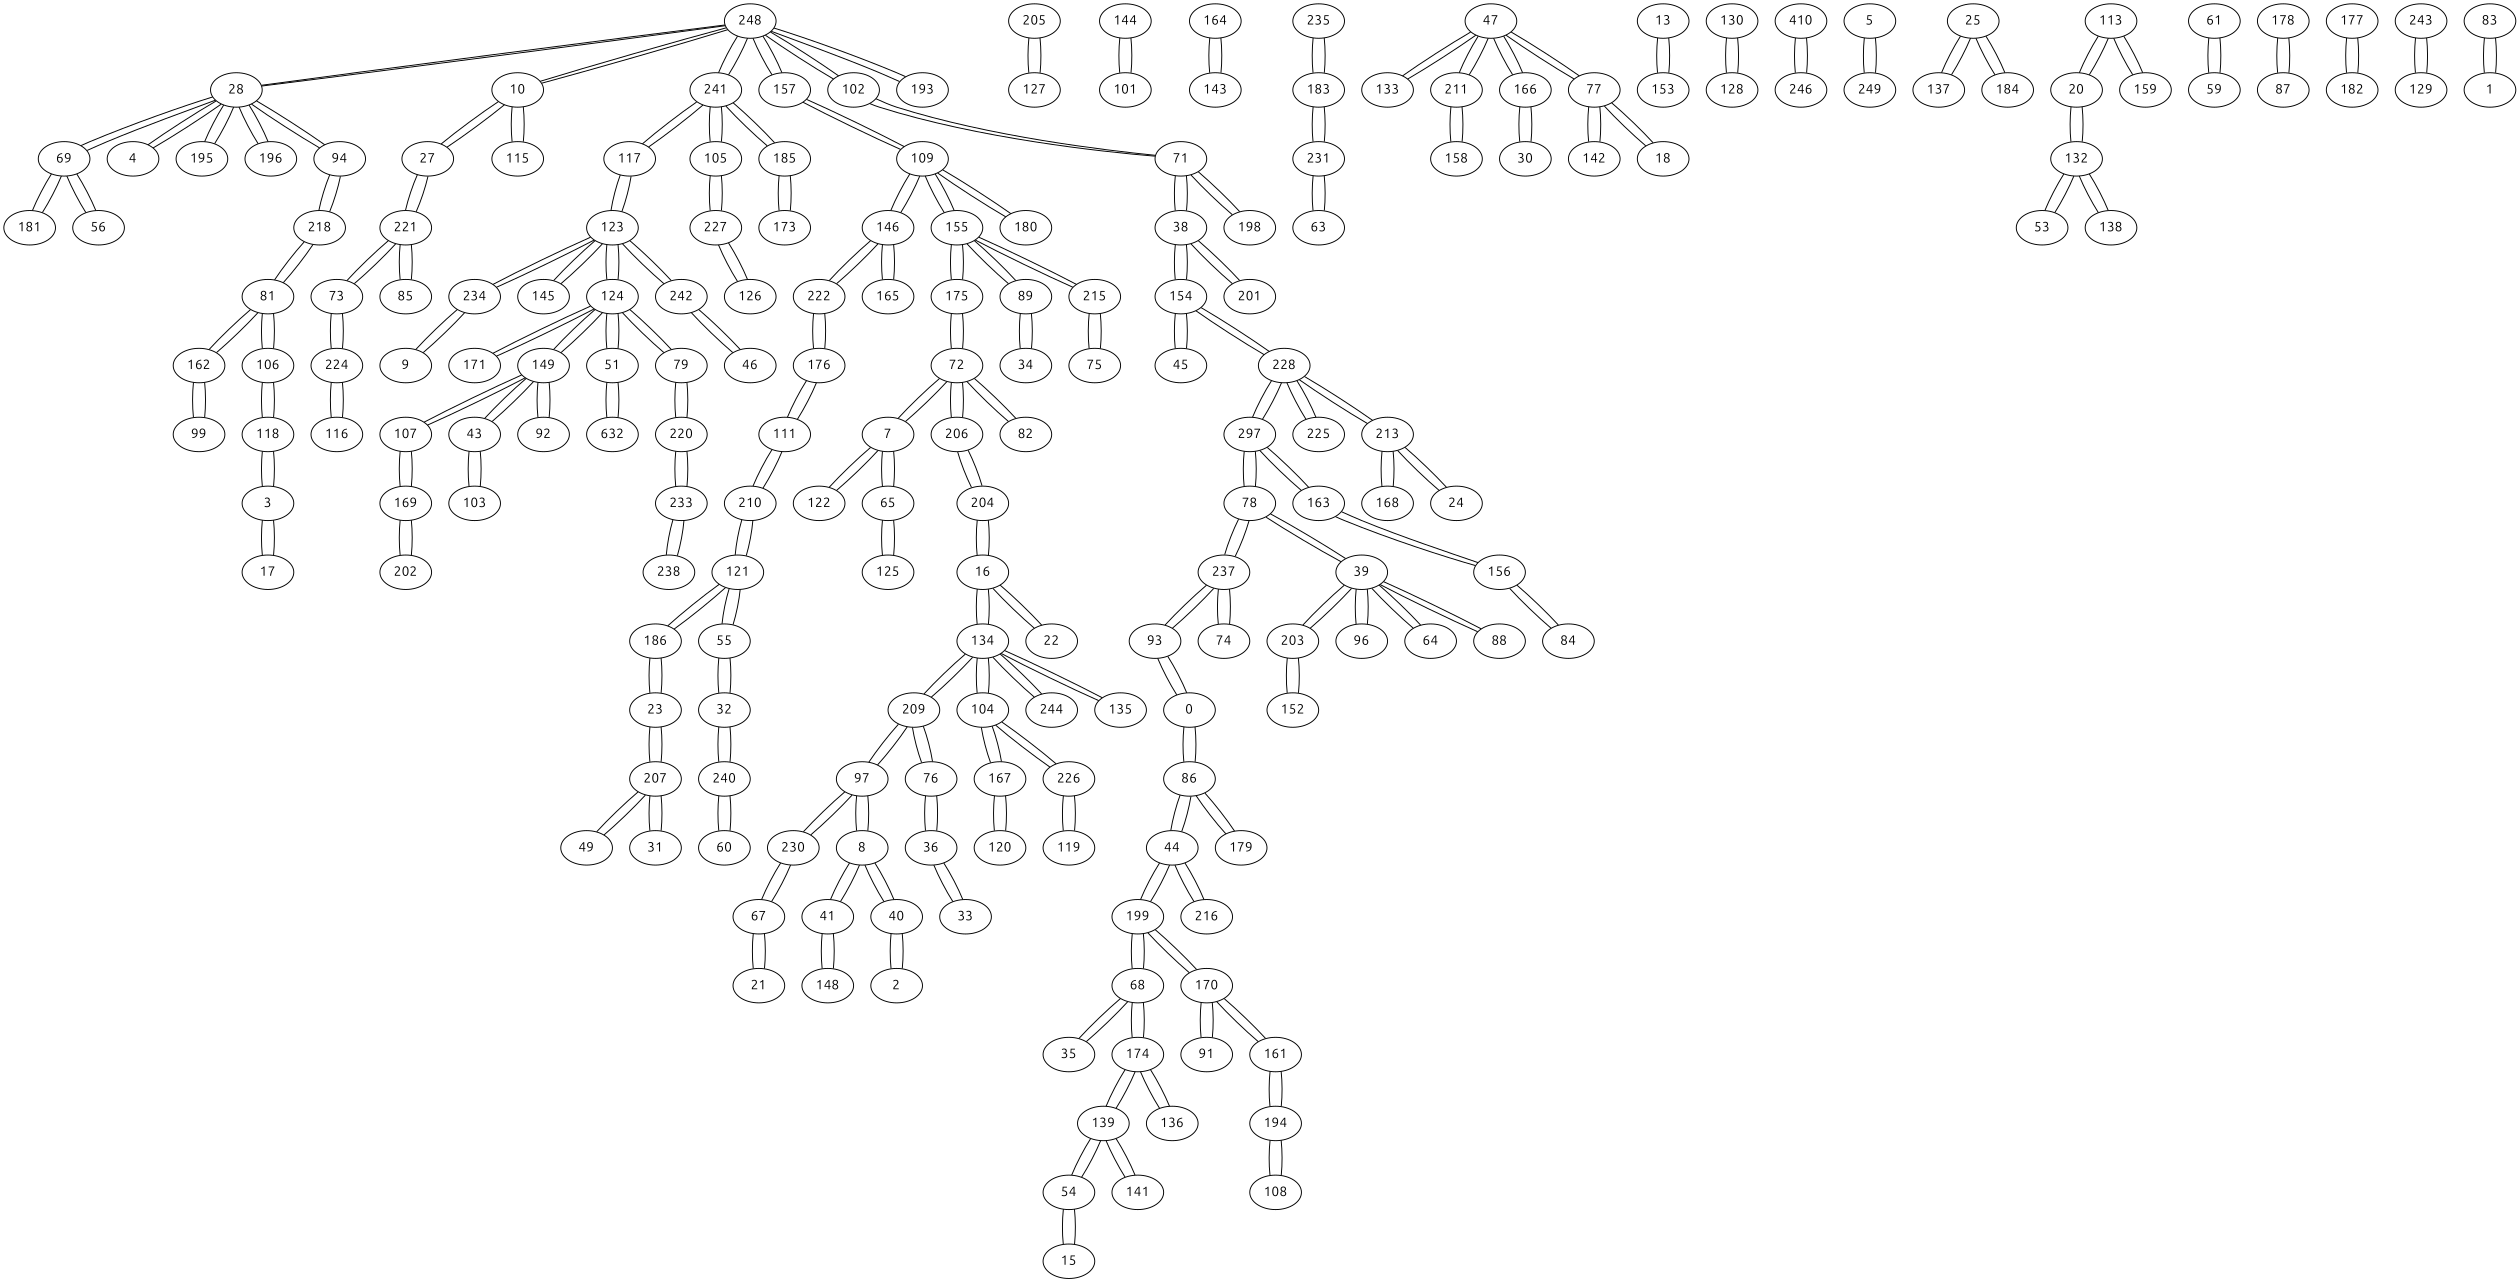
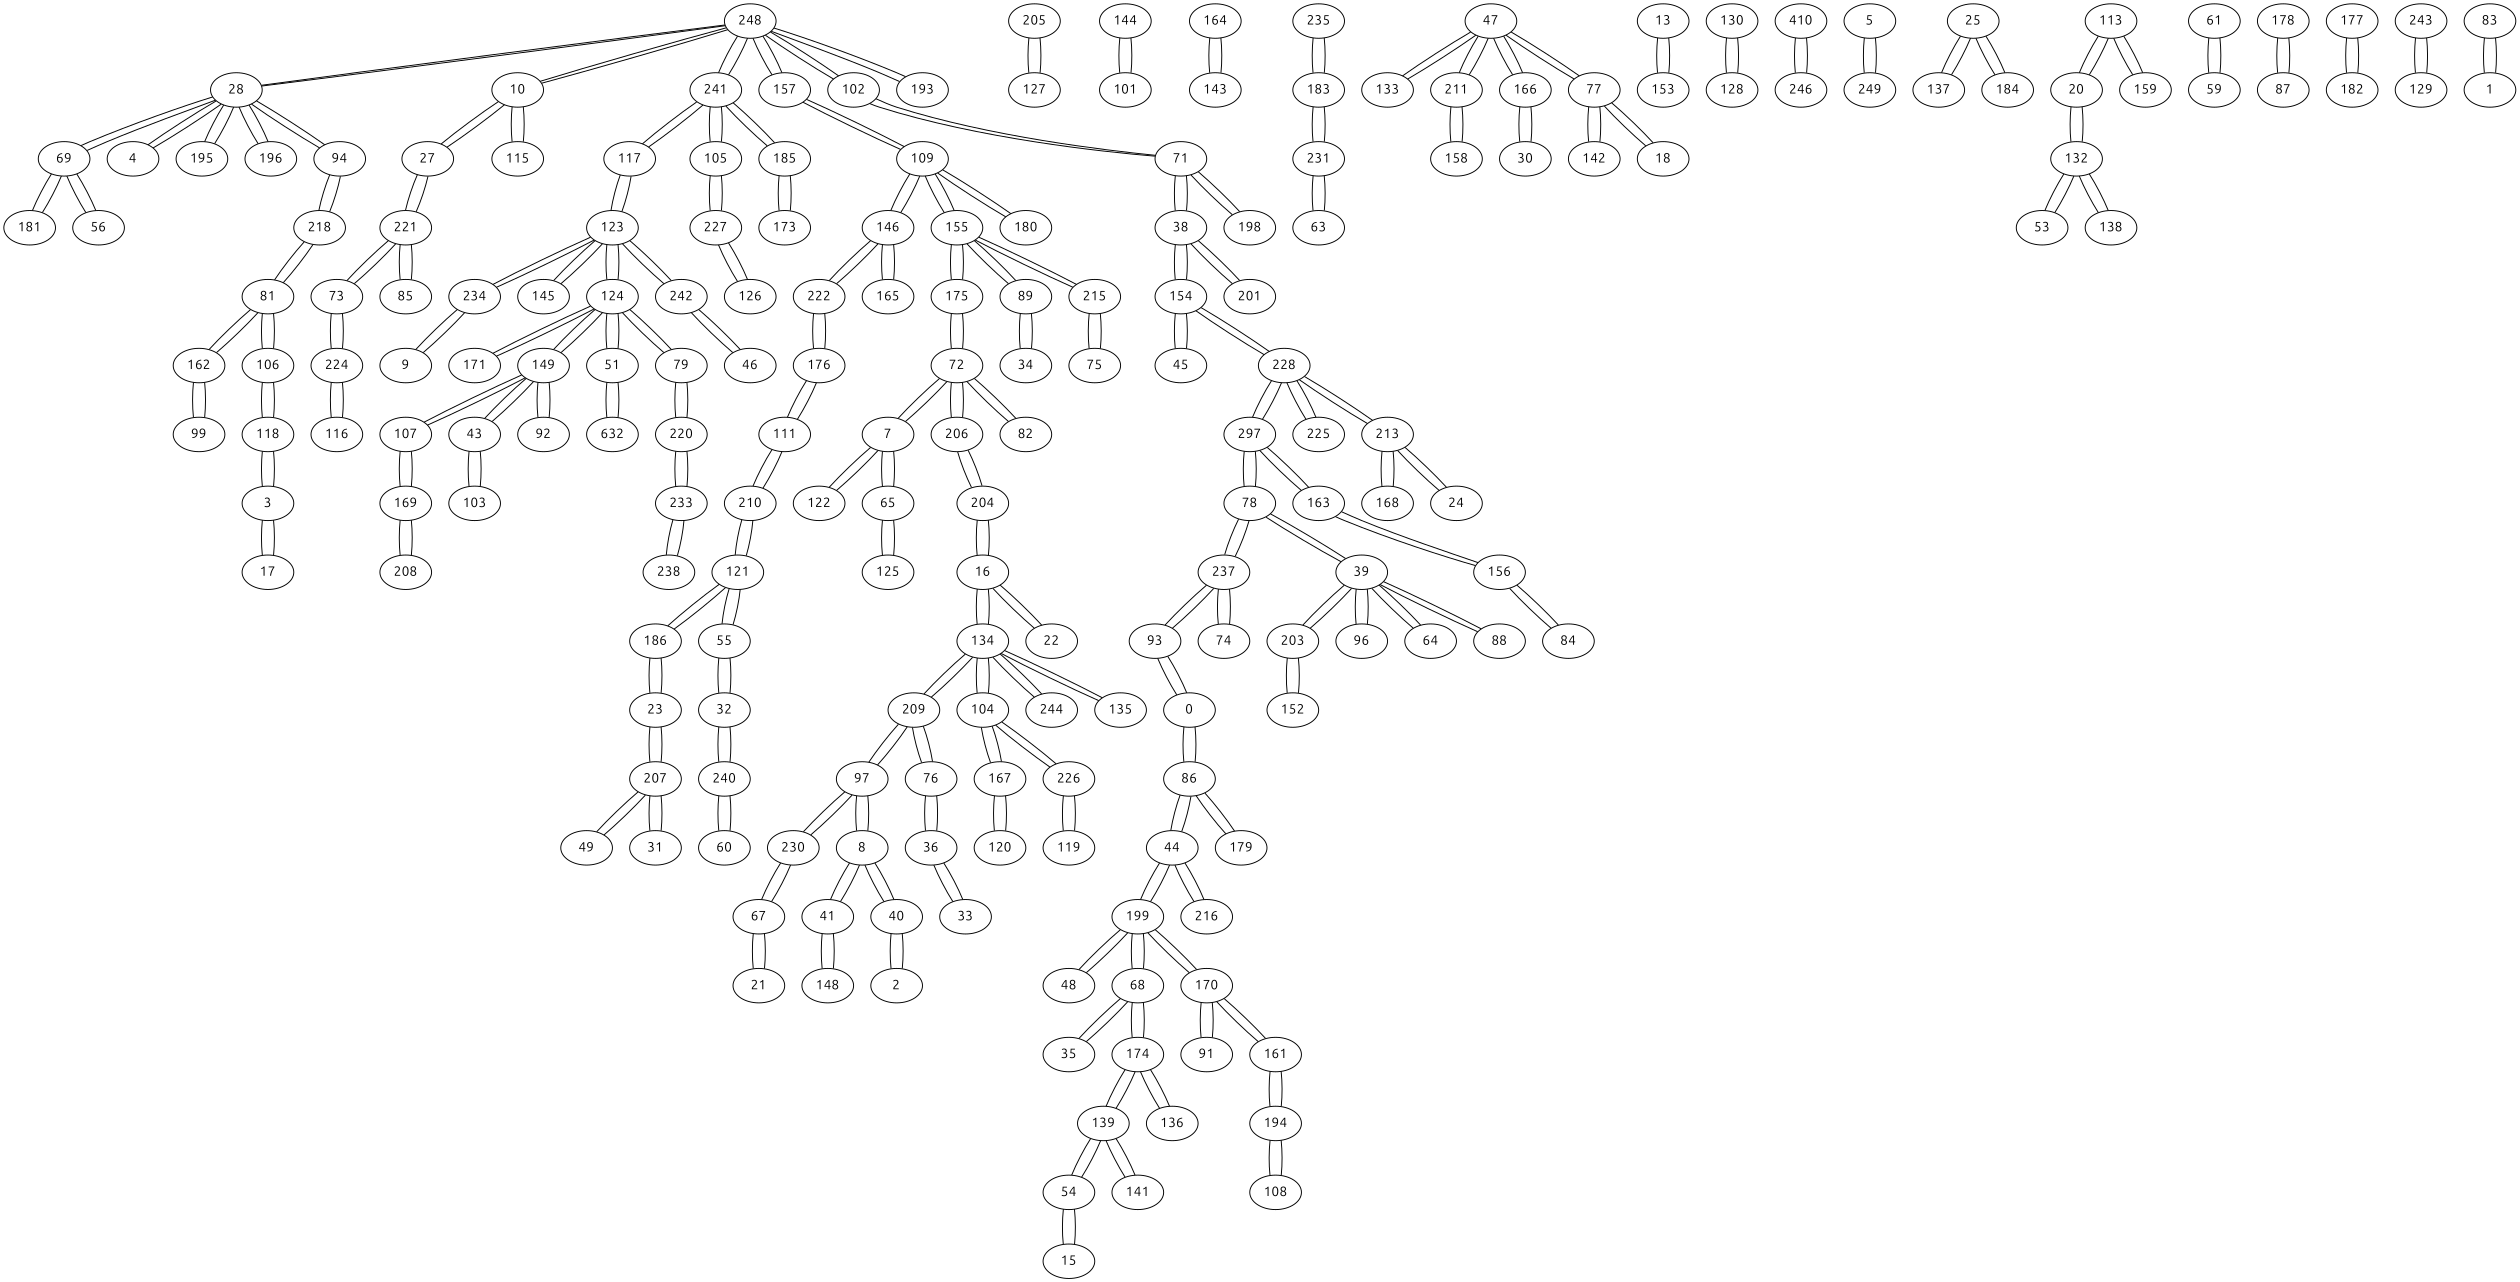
(406, 572) -> (406, 572)
none -> (1069, 986)
